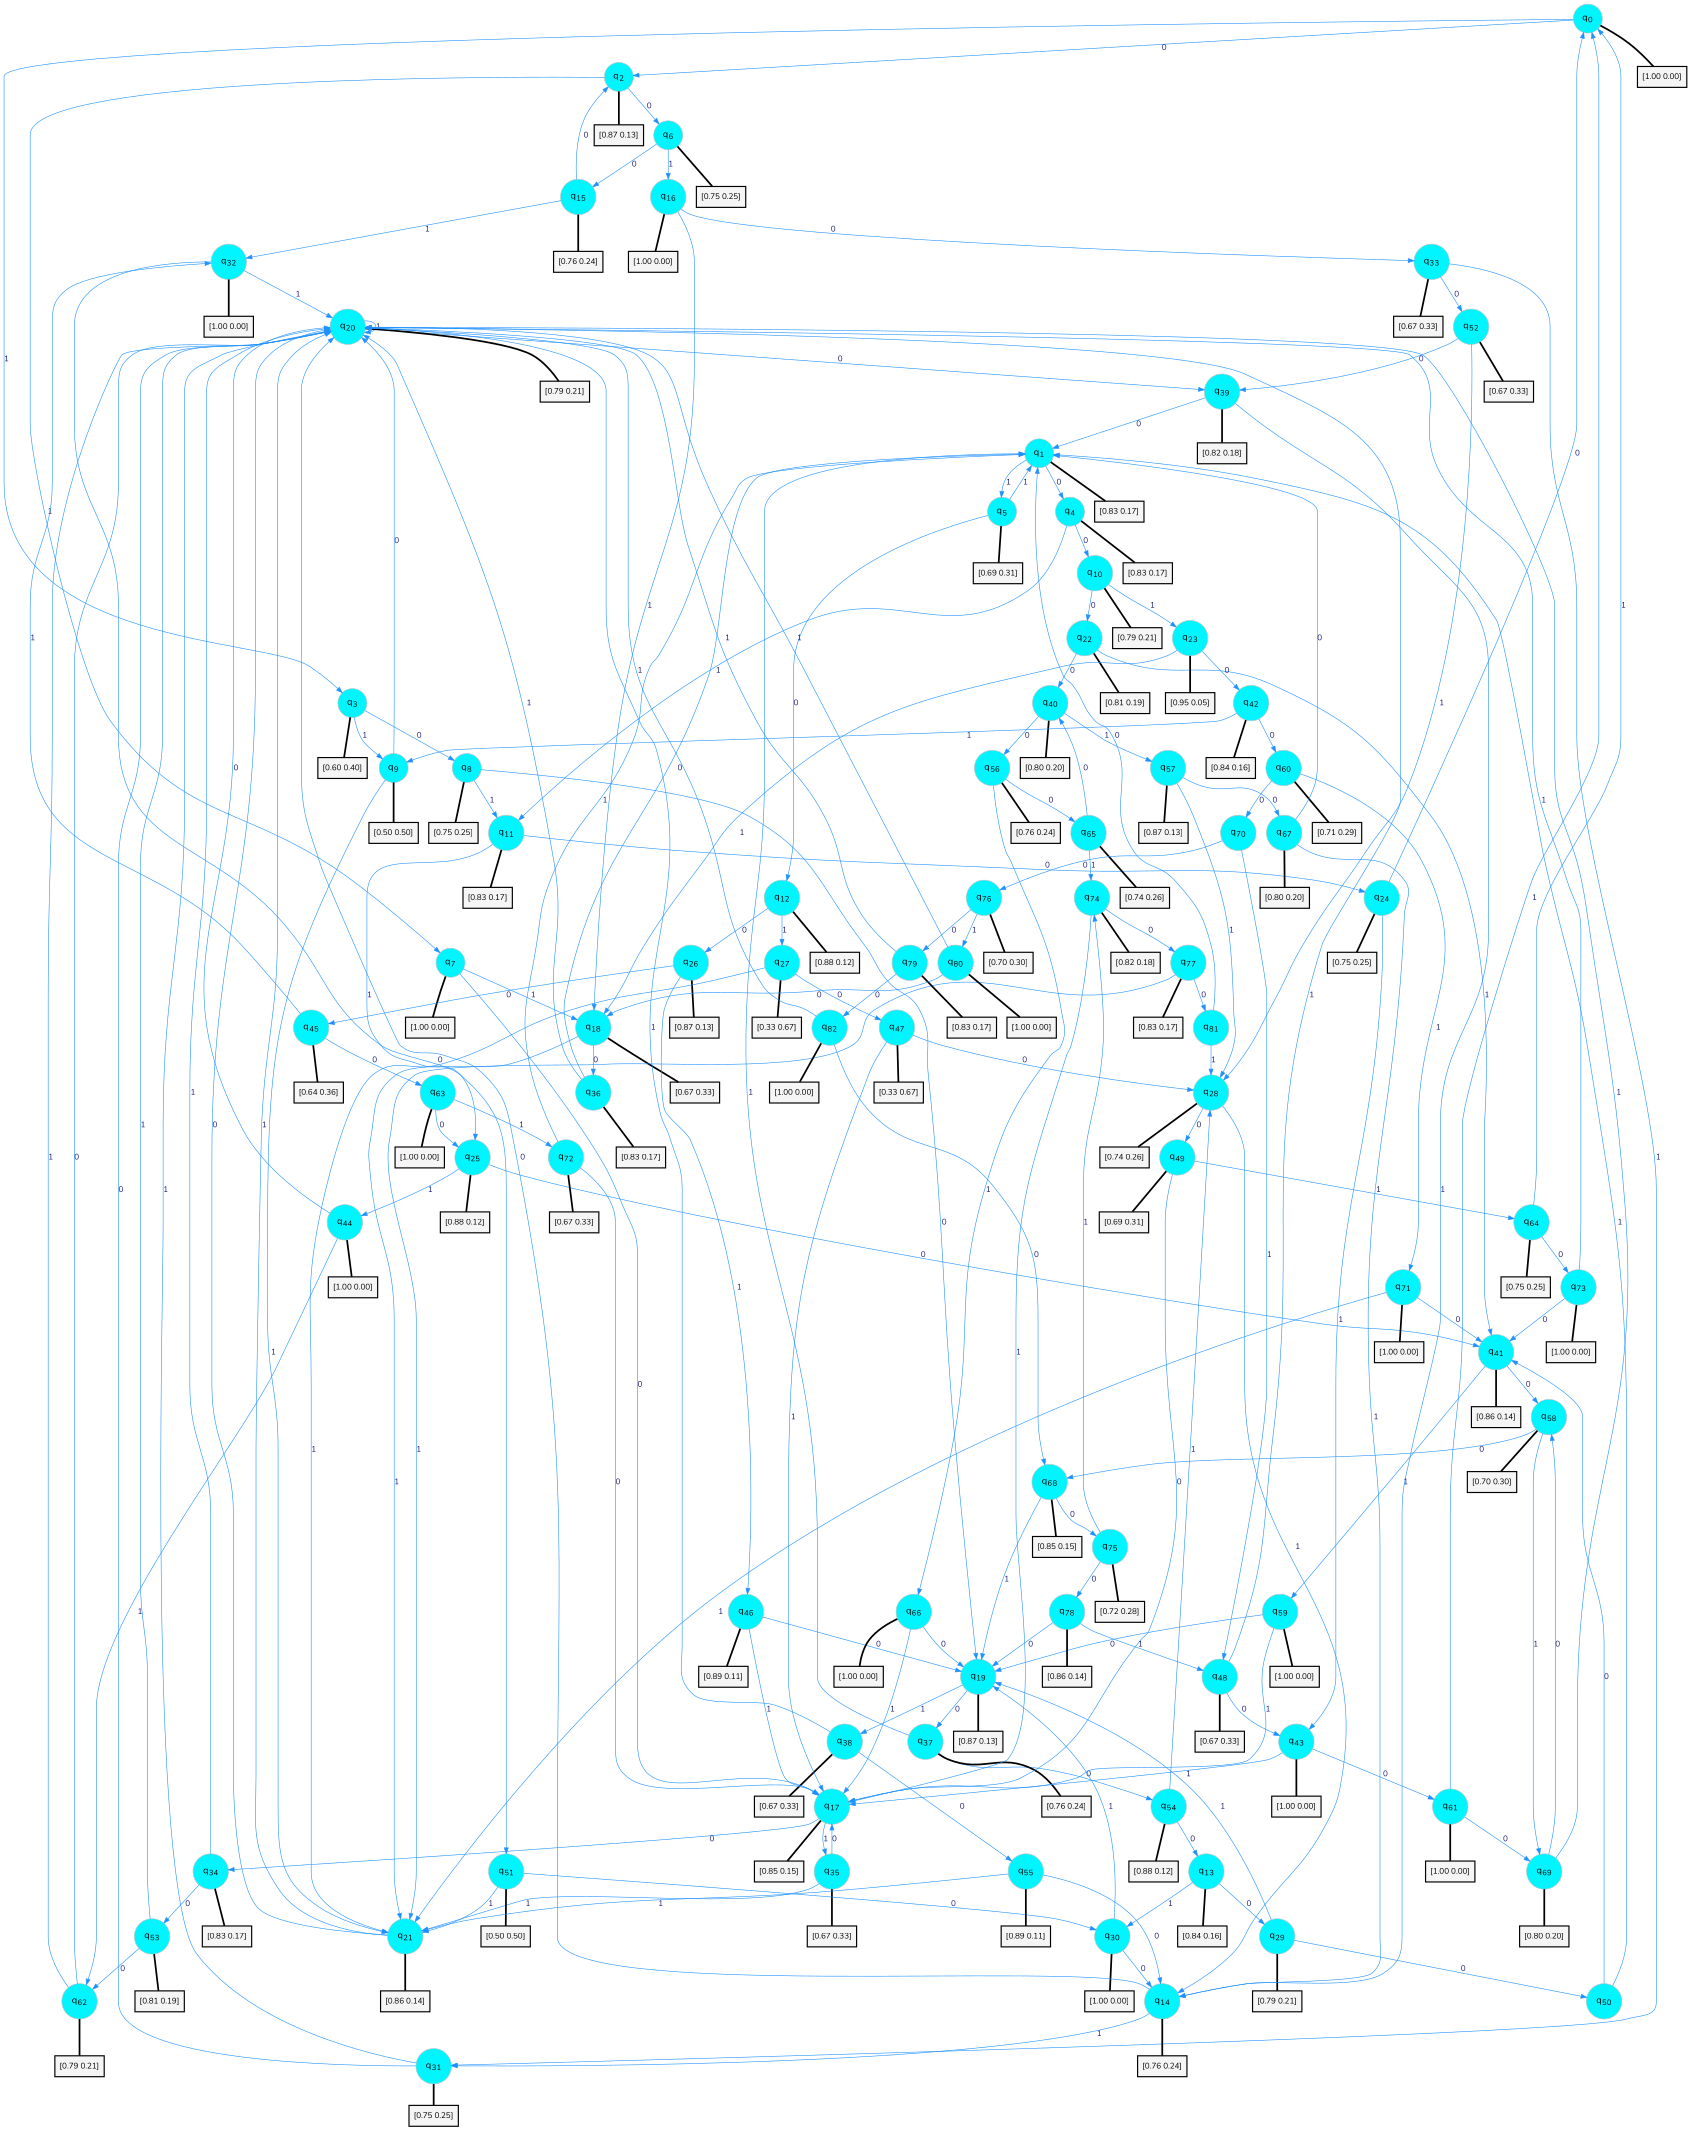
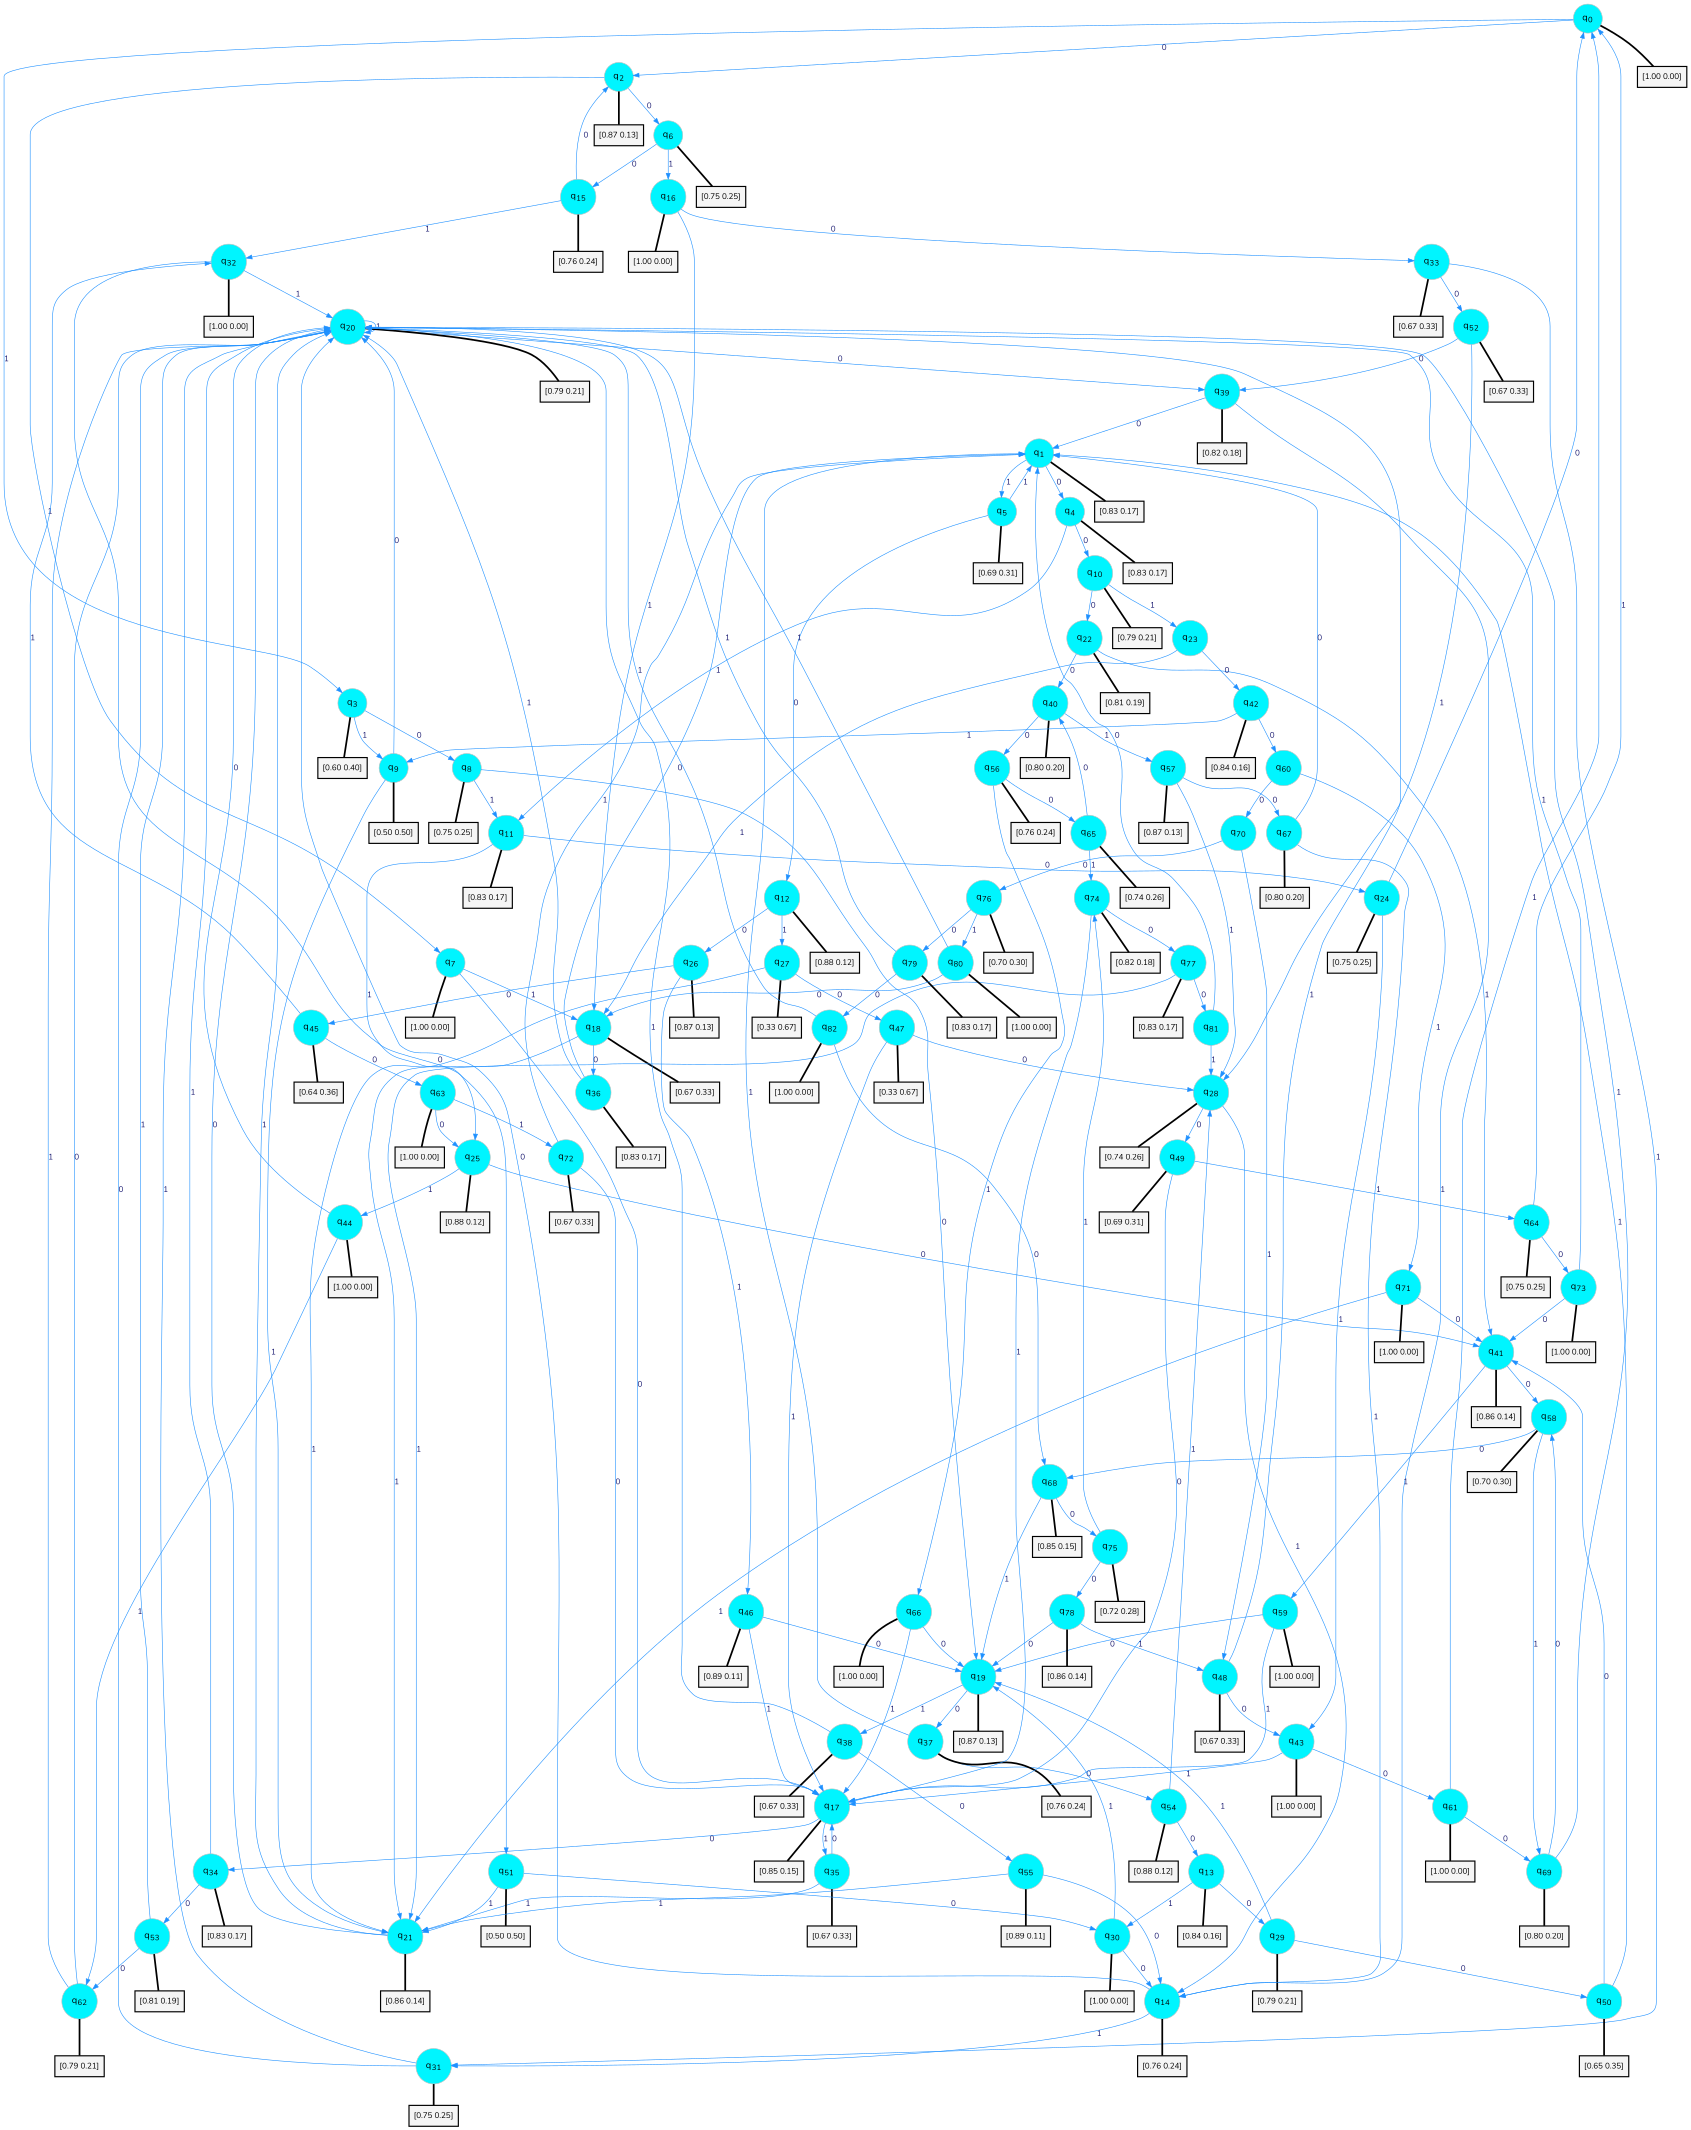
(1190, 703) -> none
(1337, 833) -> none
none -> (1604, 2066)
